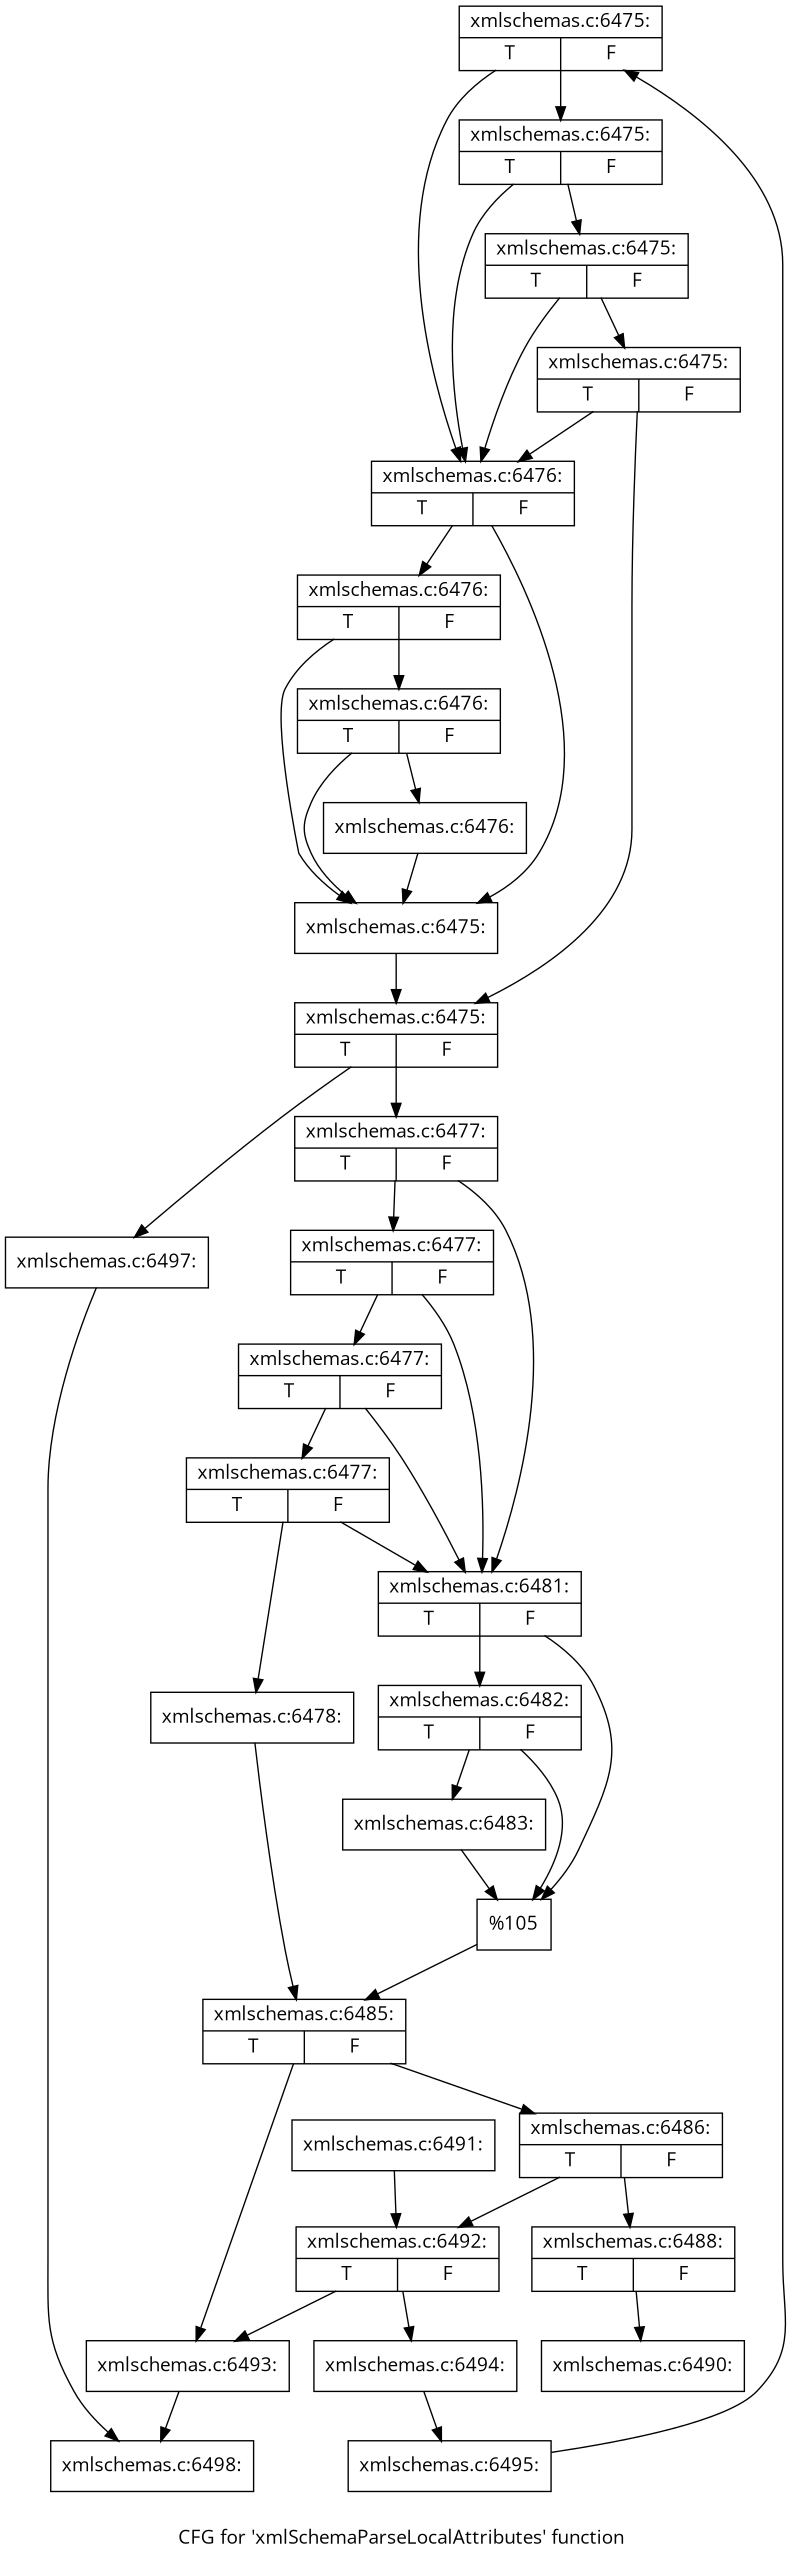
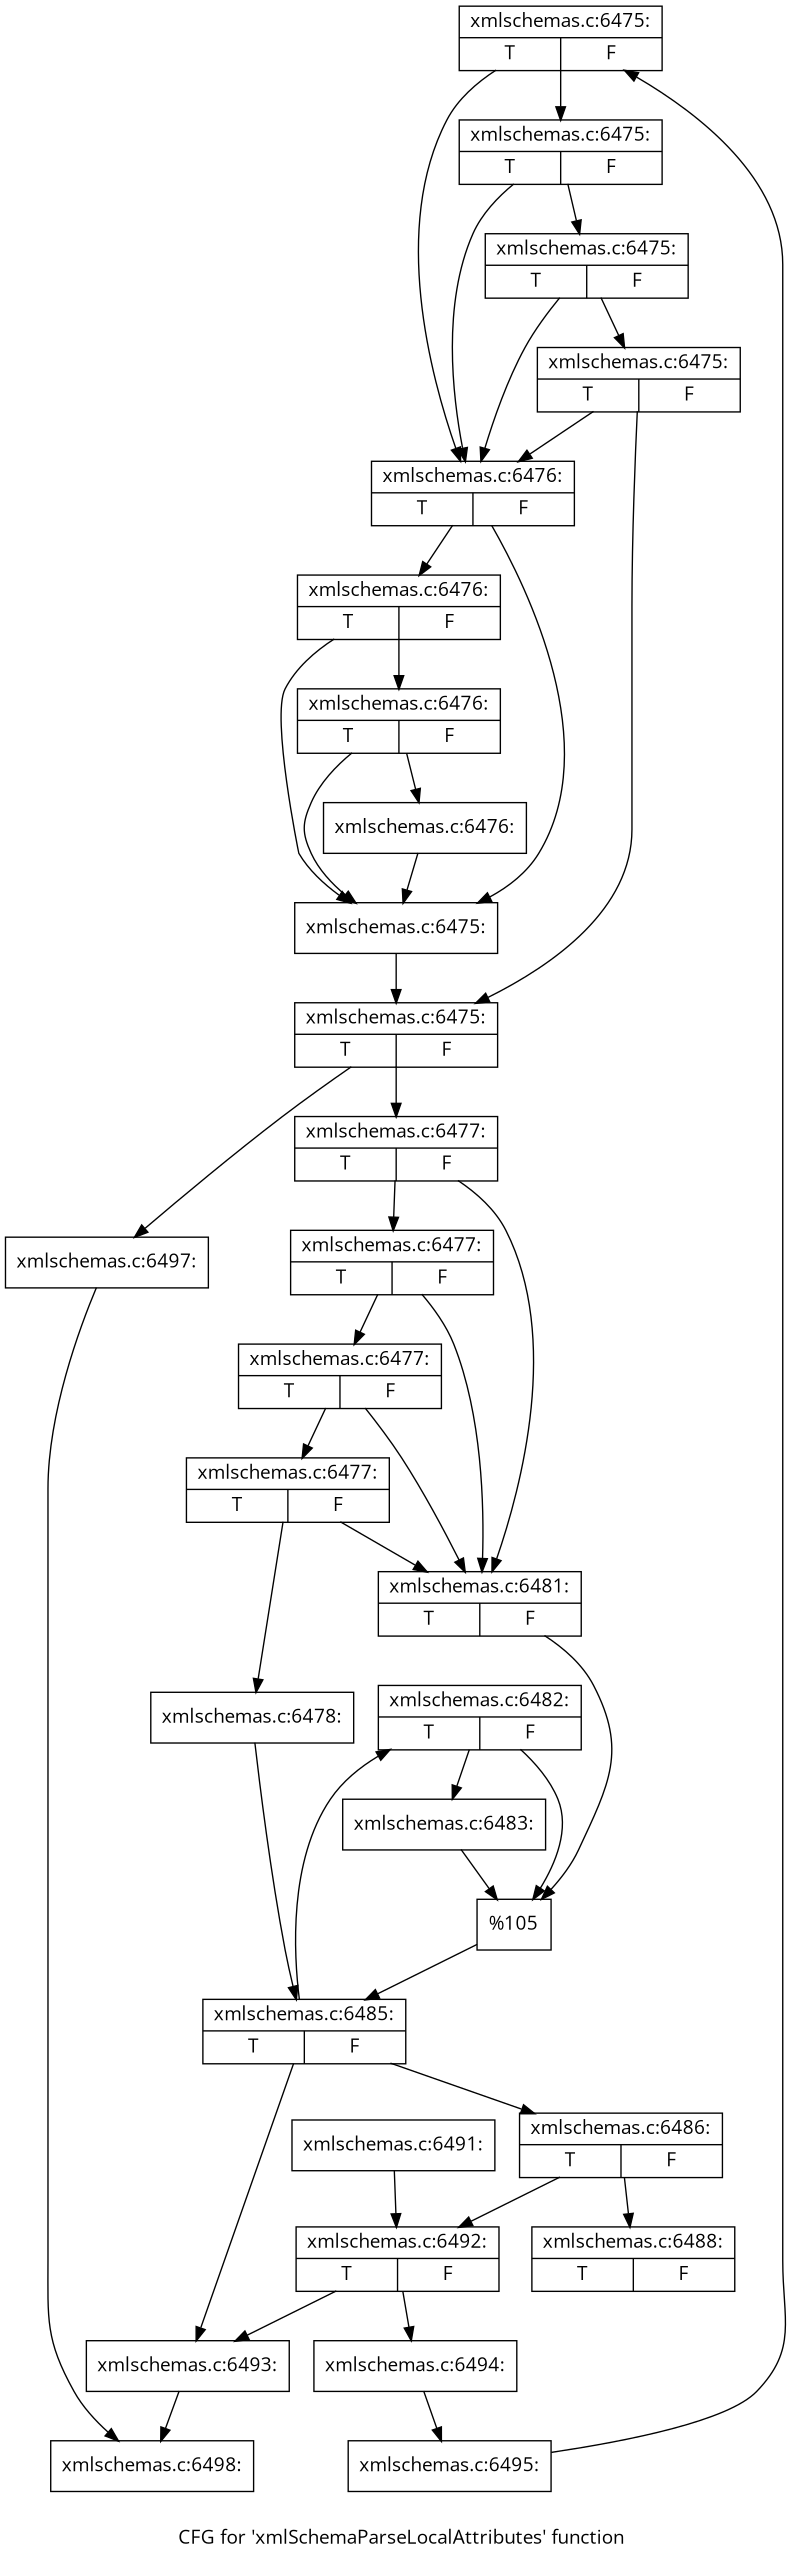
(480, 1654) -> (304, 1865)
(643, 2366) -> none
